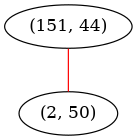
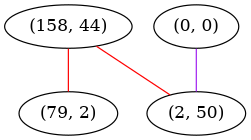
(68, 27) -> (68, 27)
none -> (196, 27)
none -> (68, 113)
